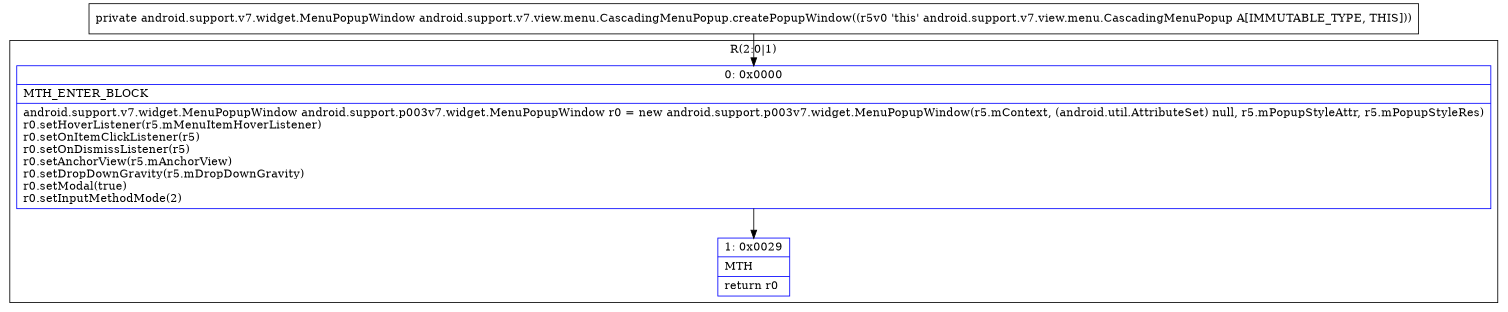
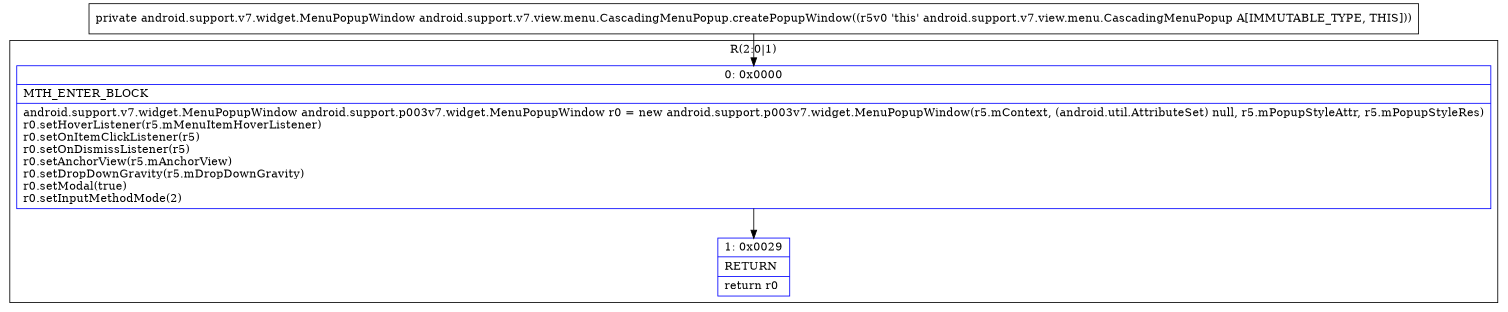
(739, 266) -> (751, 266)
